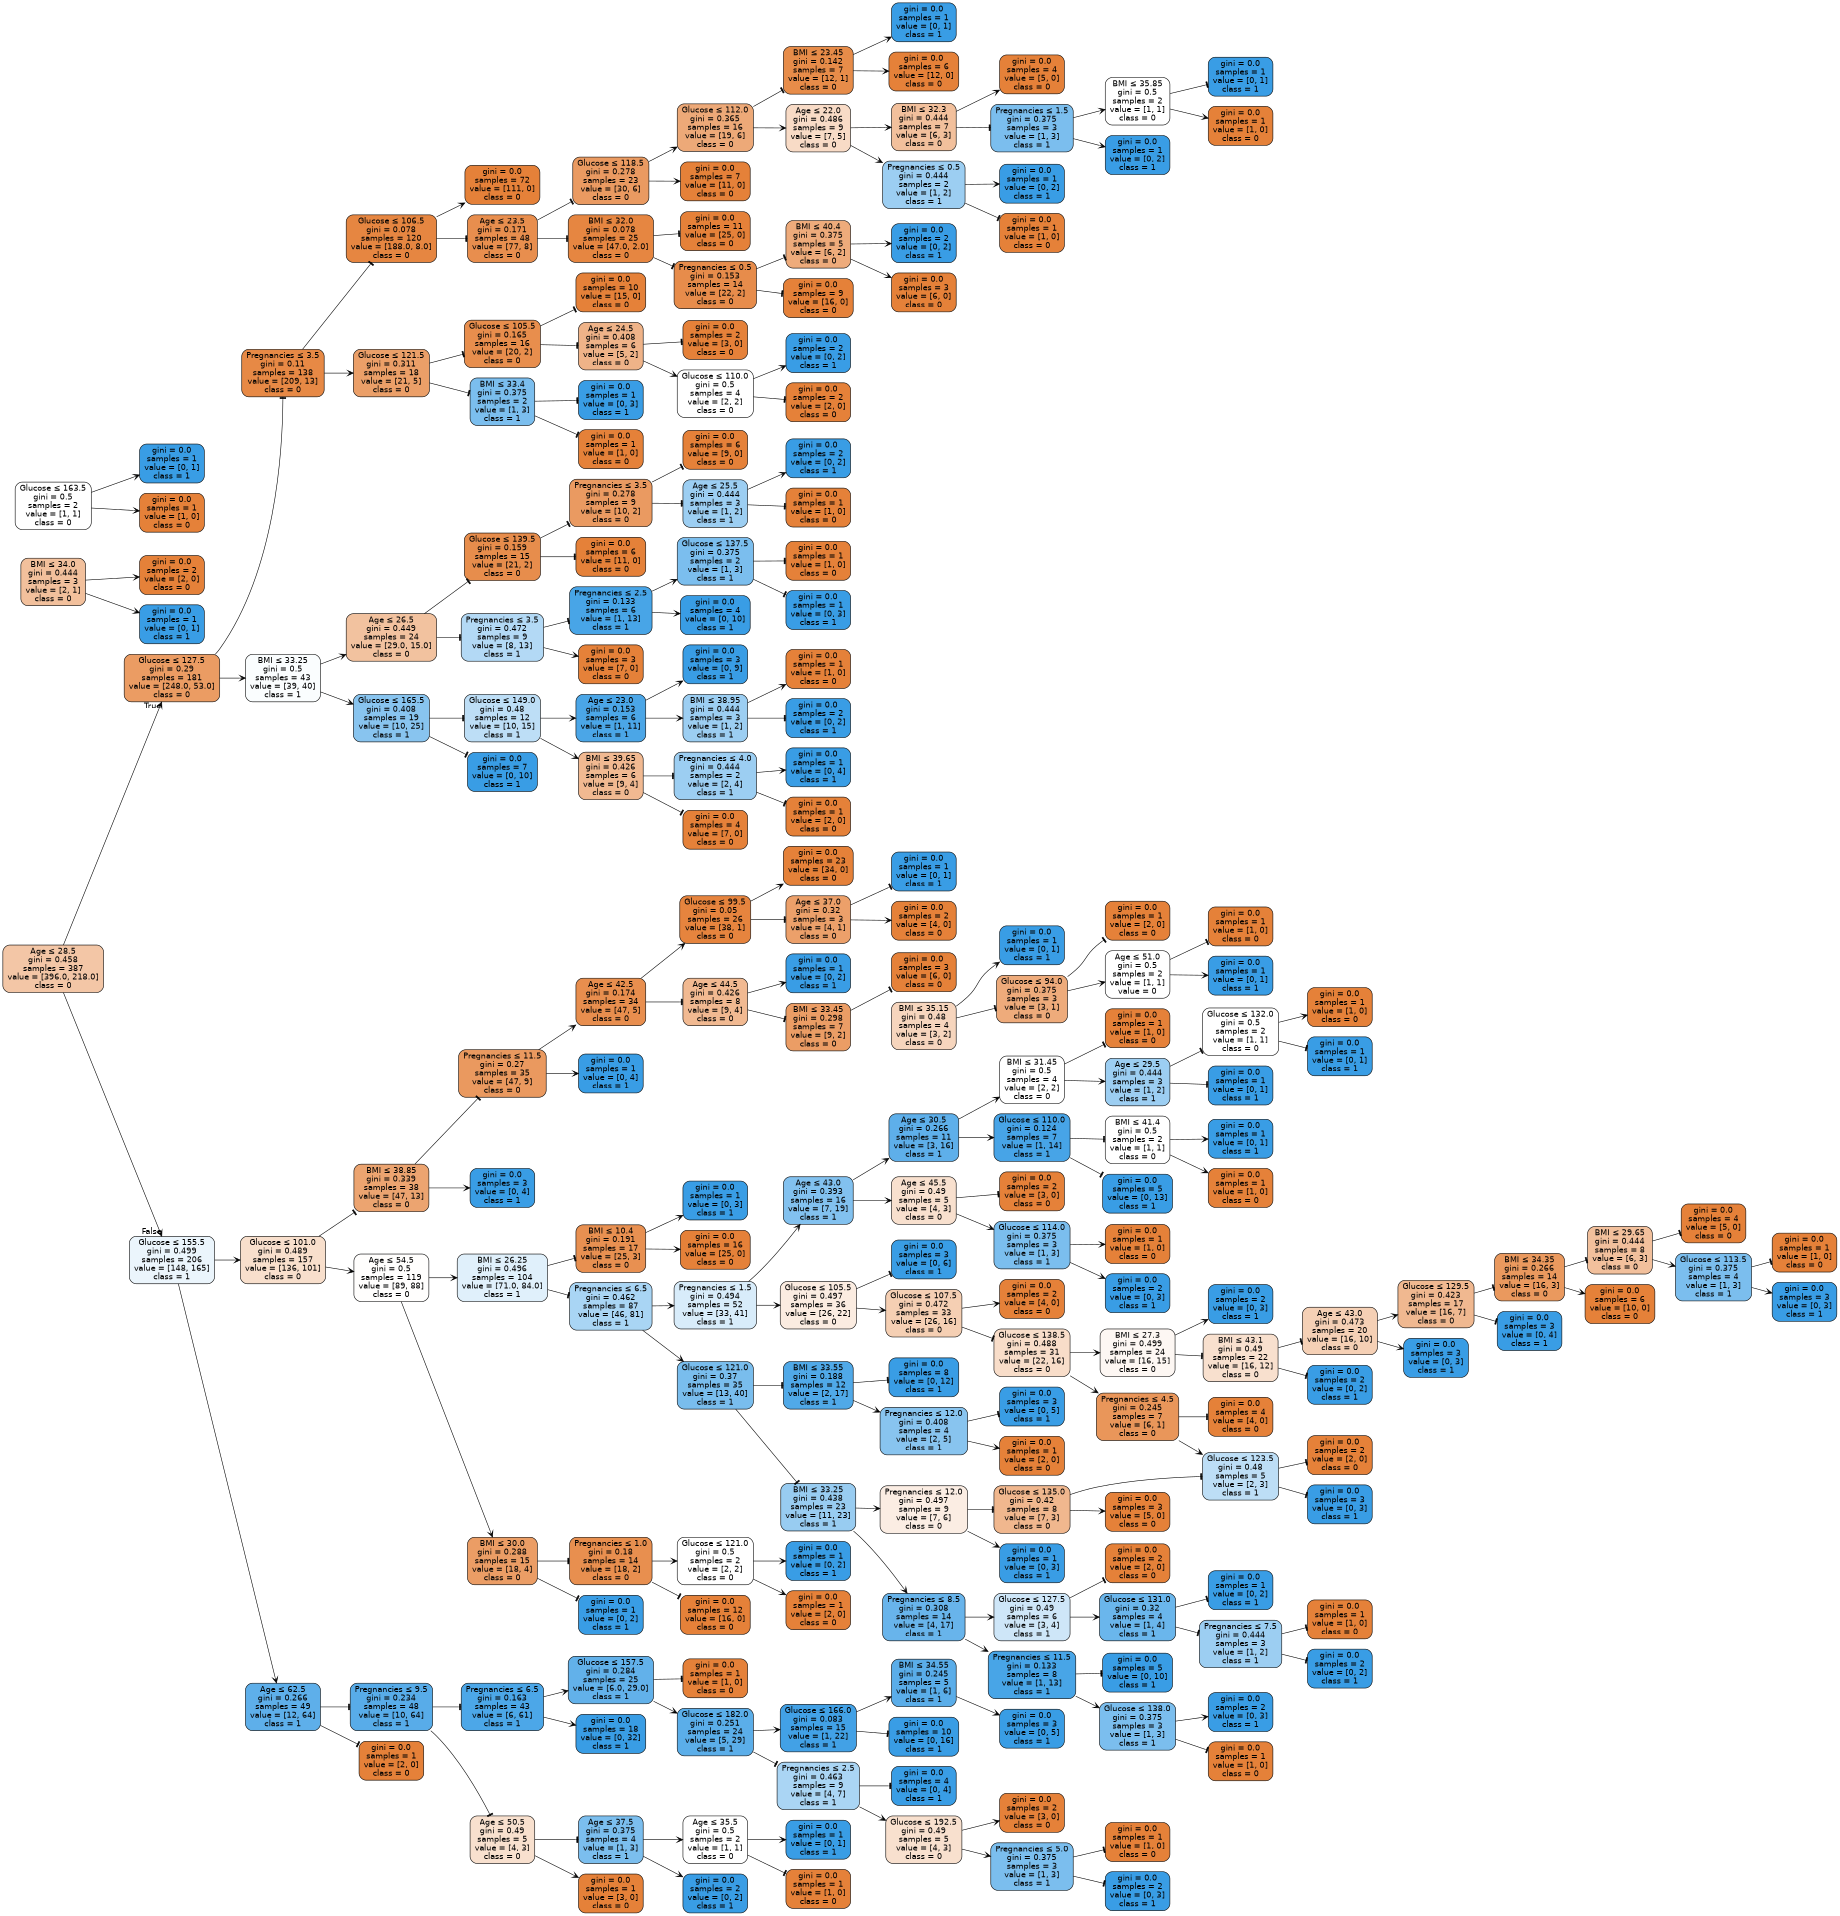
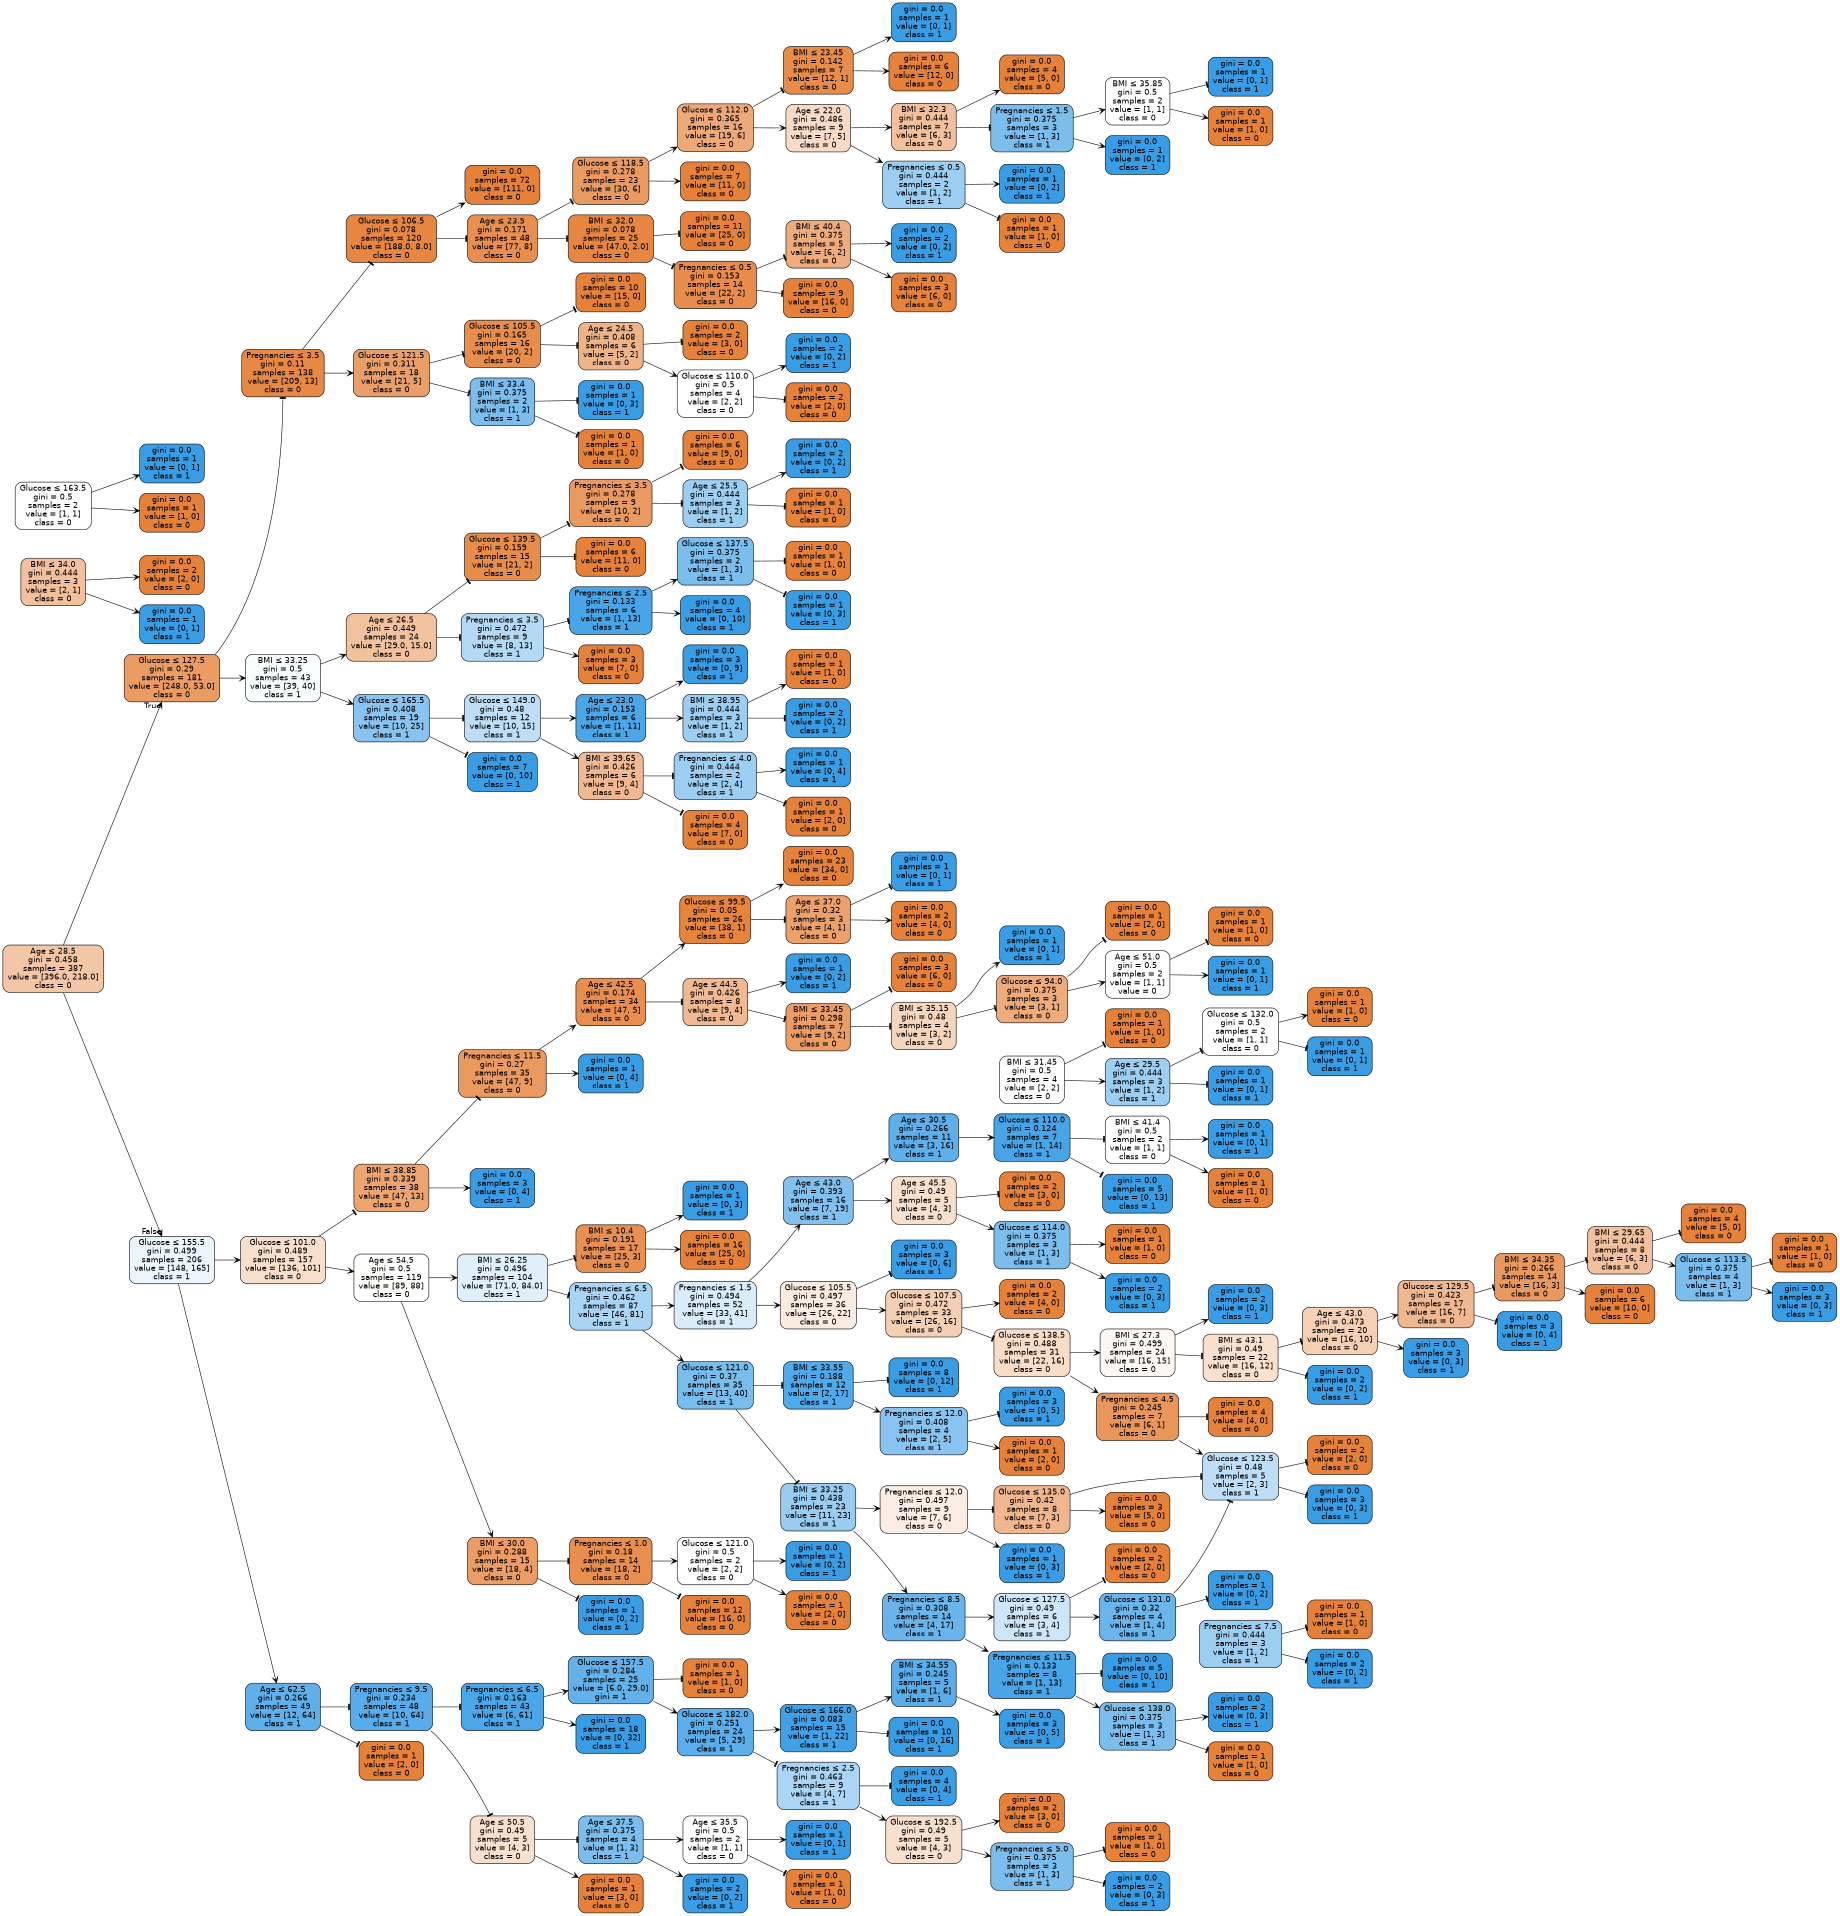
none -> (870, 1027)
(977, 1109) -> none
(1186, 1630) -> (1205, 1551)
(611, 1697) -> (611, 1697)
